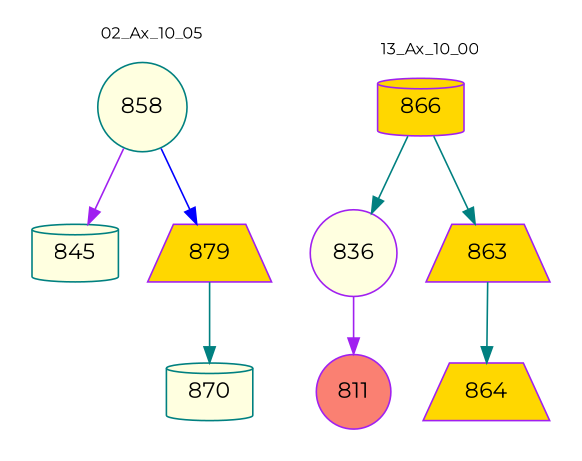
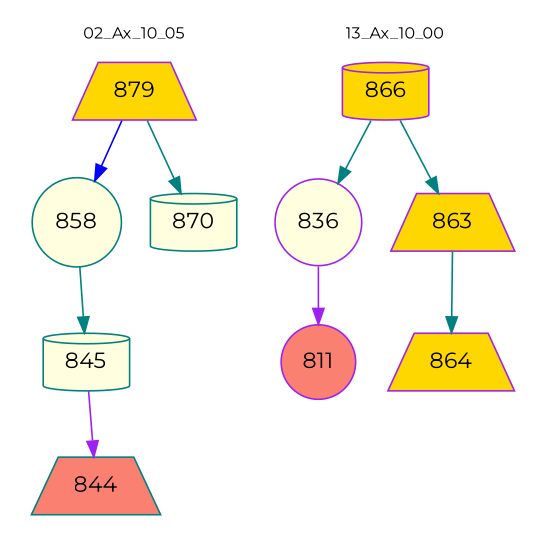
(109, 179) -> (82, 292)
(175, 179) -> (112, 143)
none -> (96, 486)
